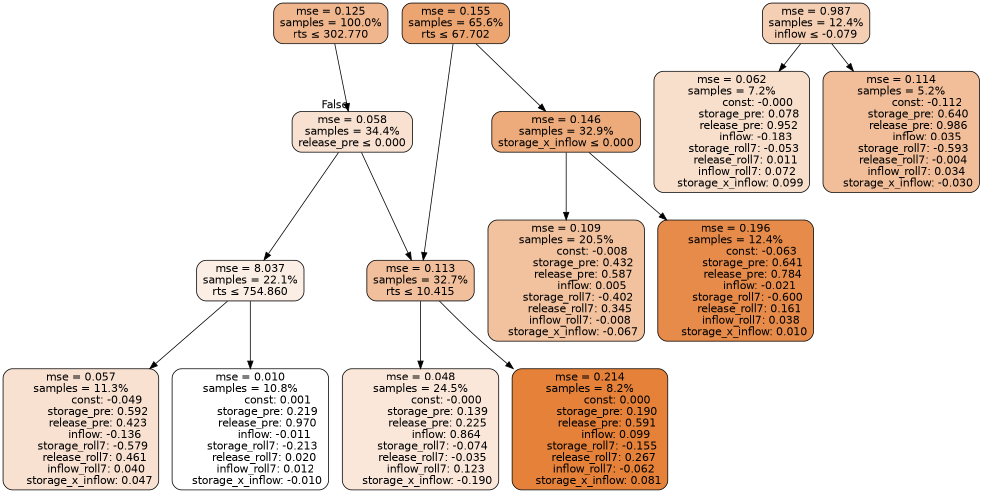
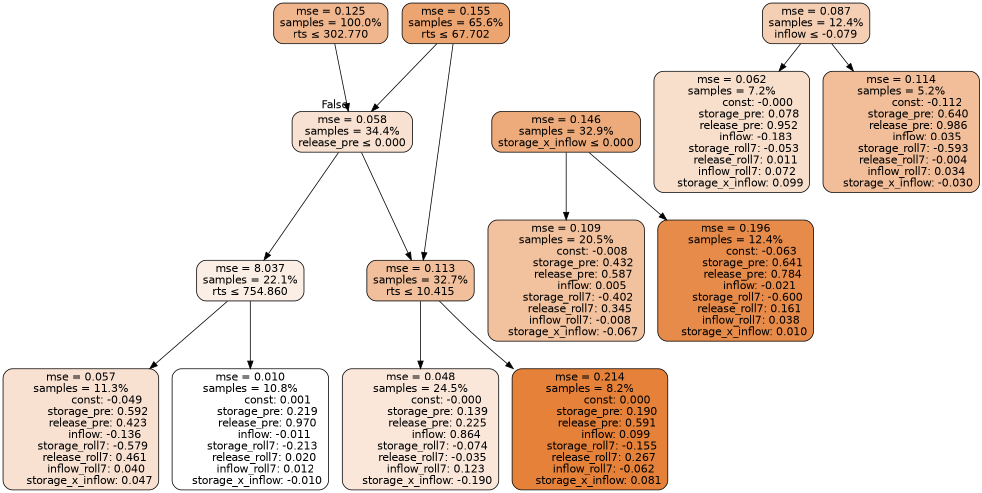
(816, 23) -> (816, 23)
(508, 75) -> (407, 75)
